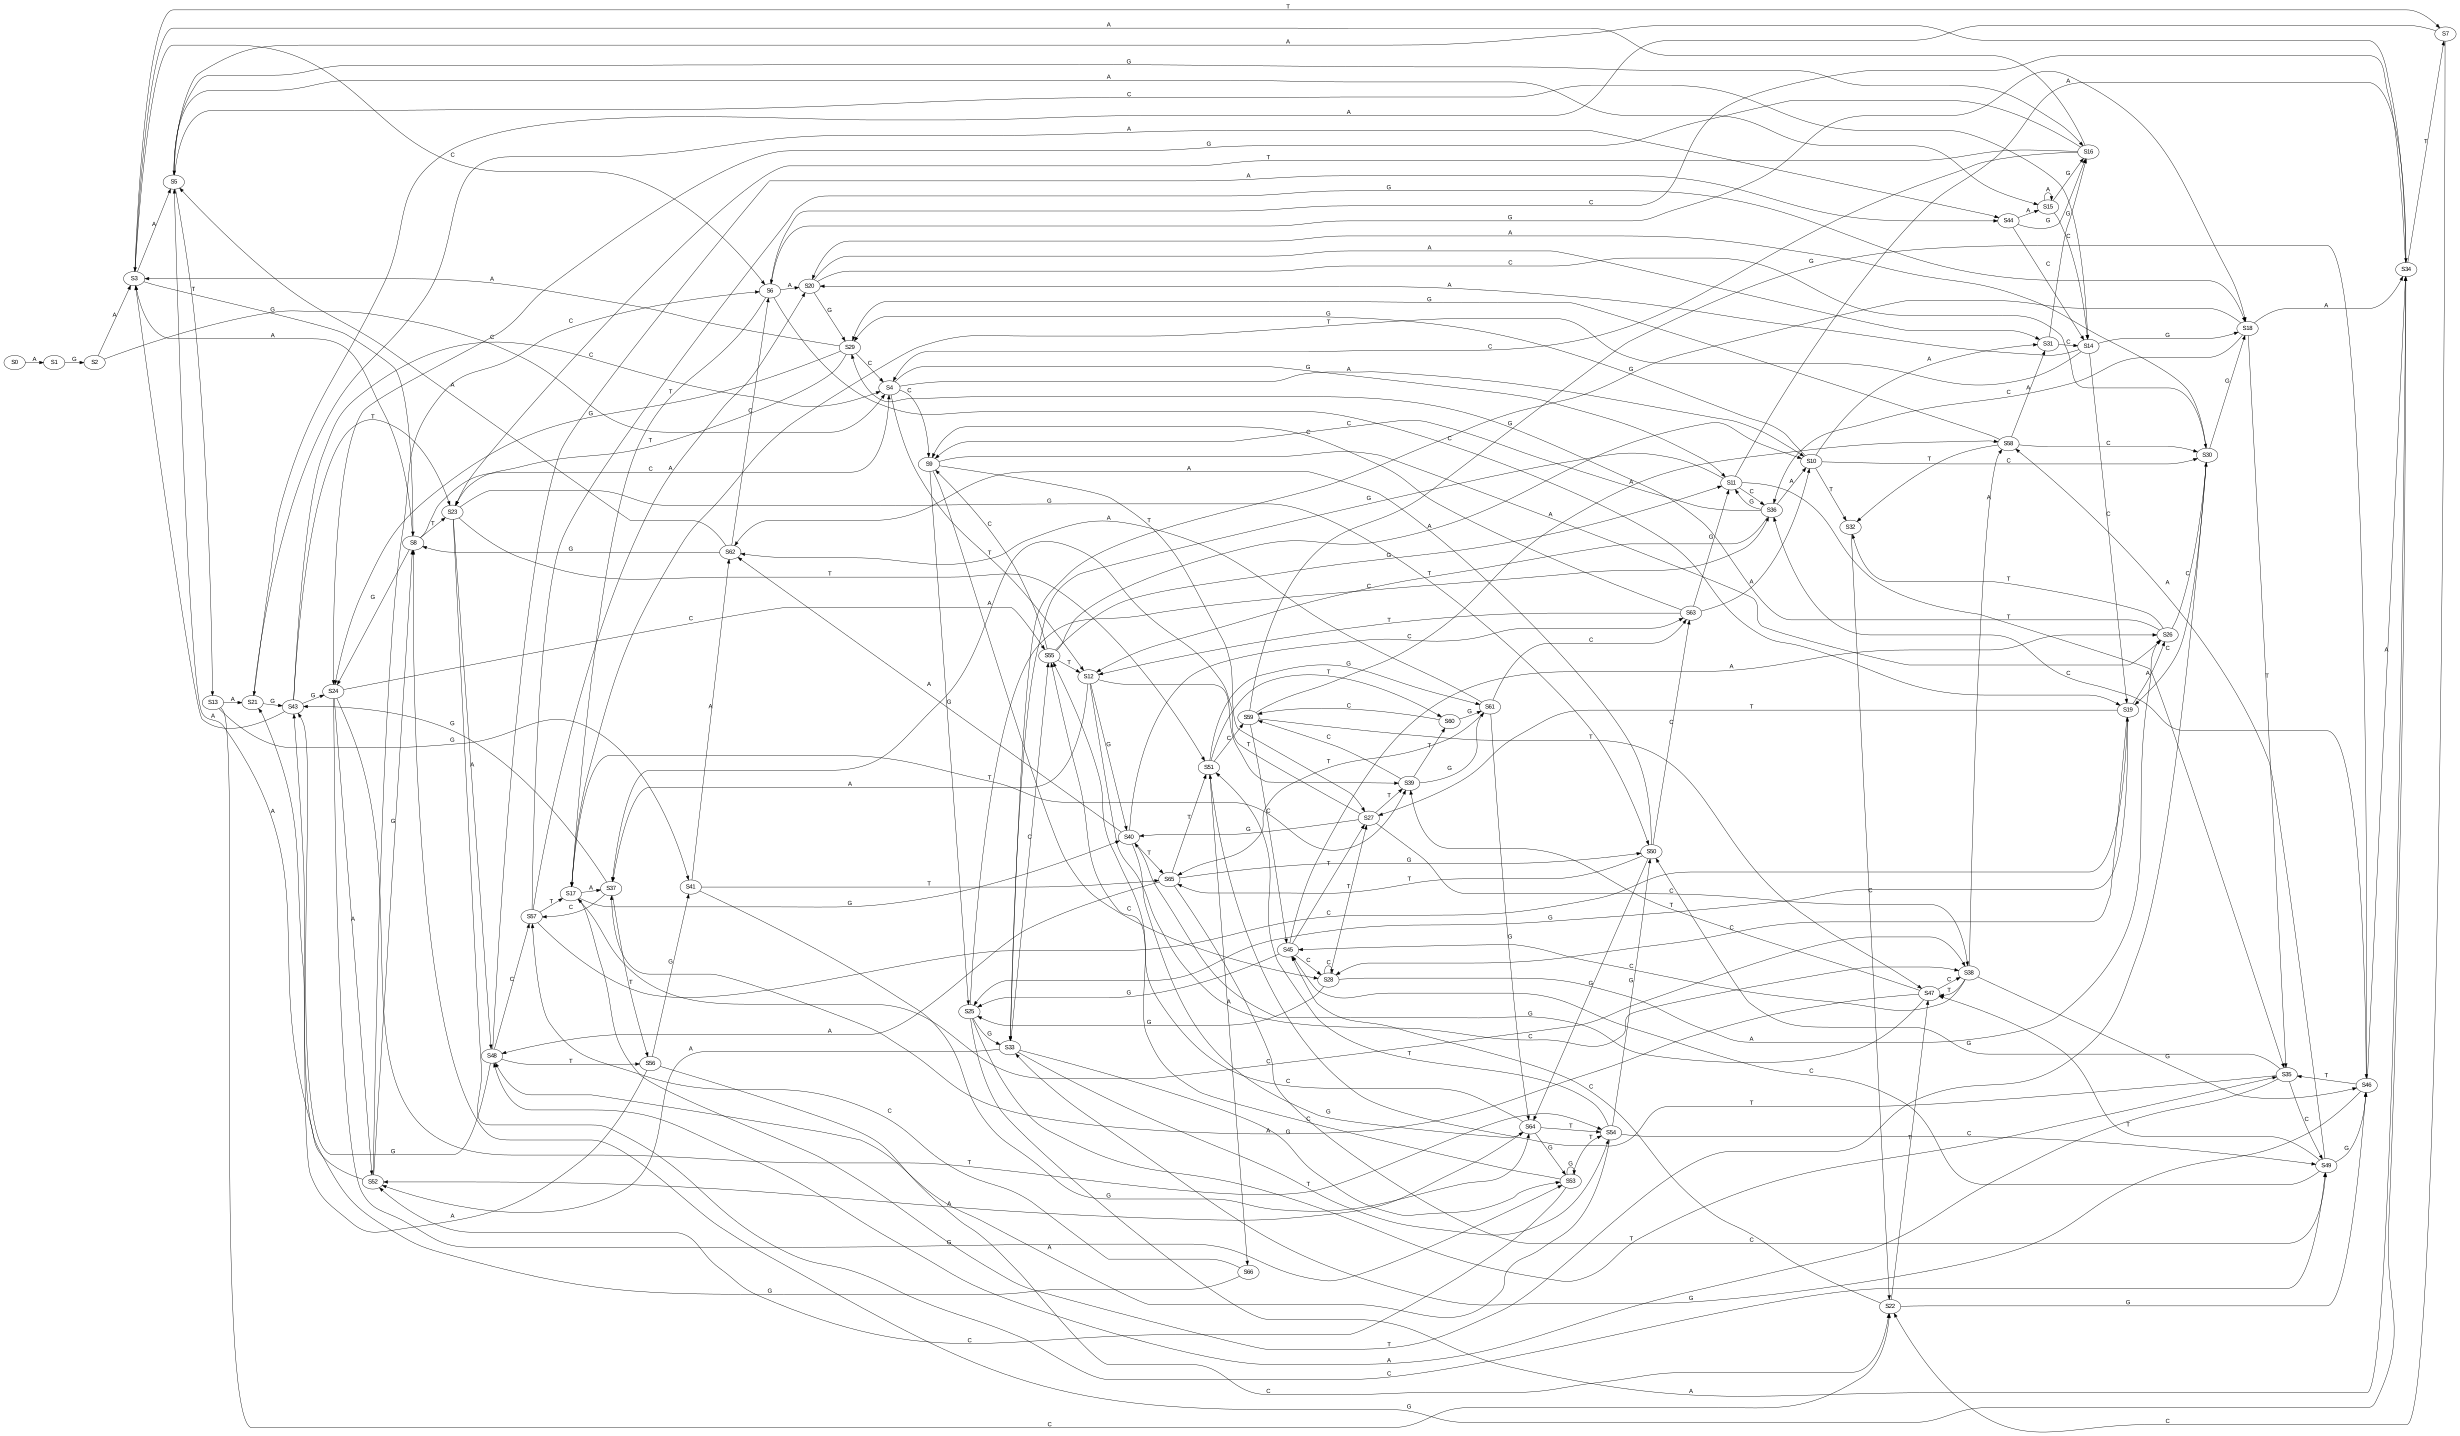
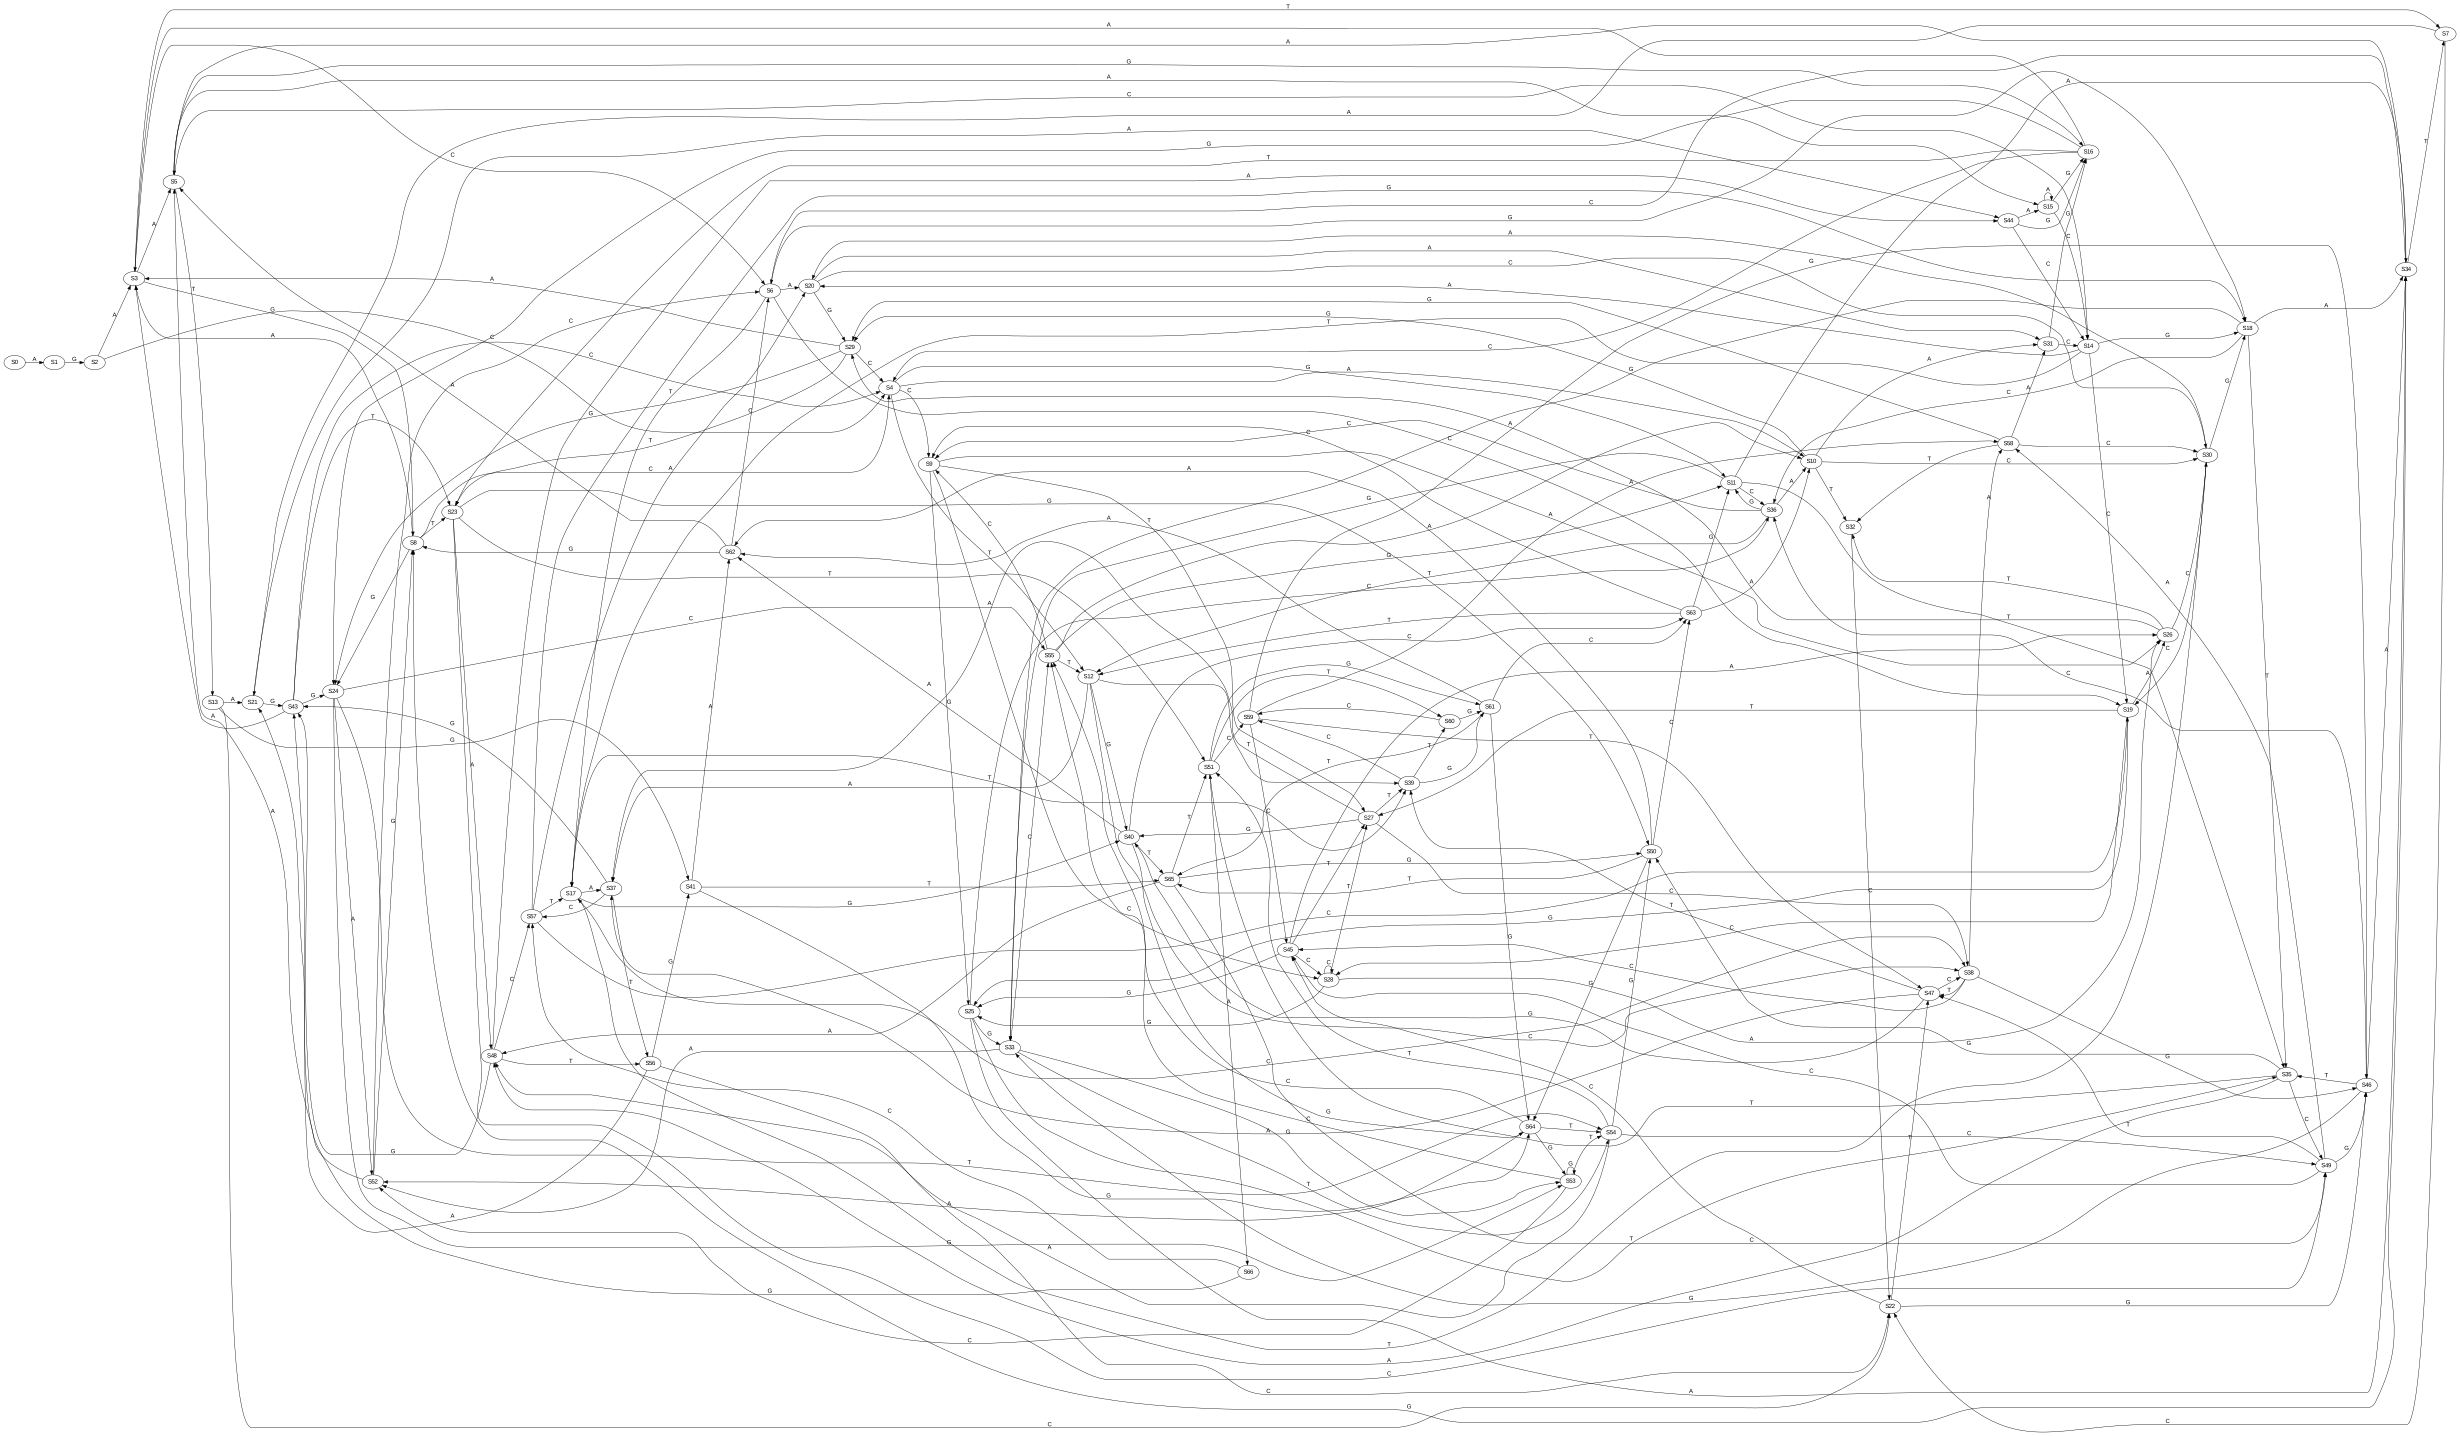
(1510, 424) -> (1510, 424)
